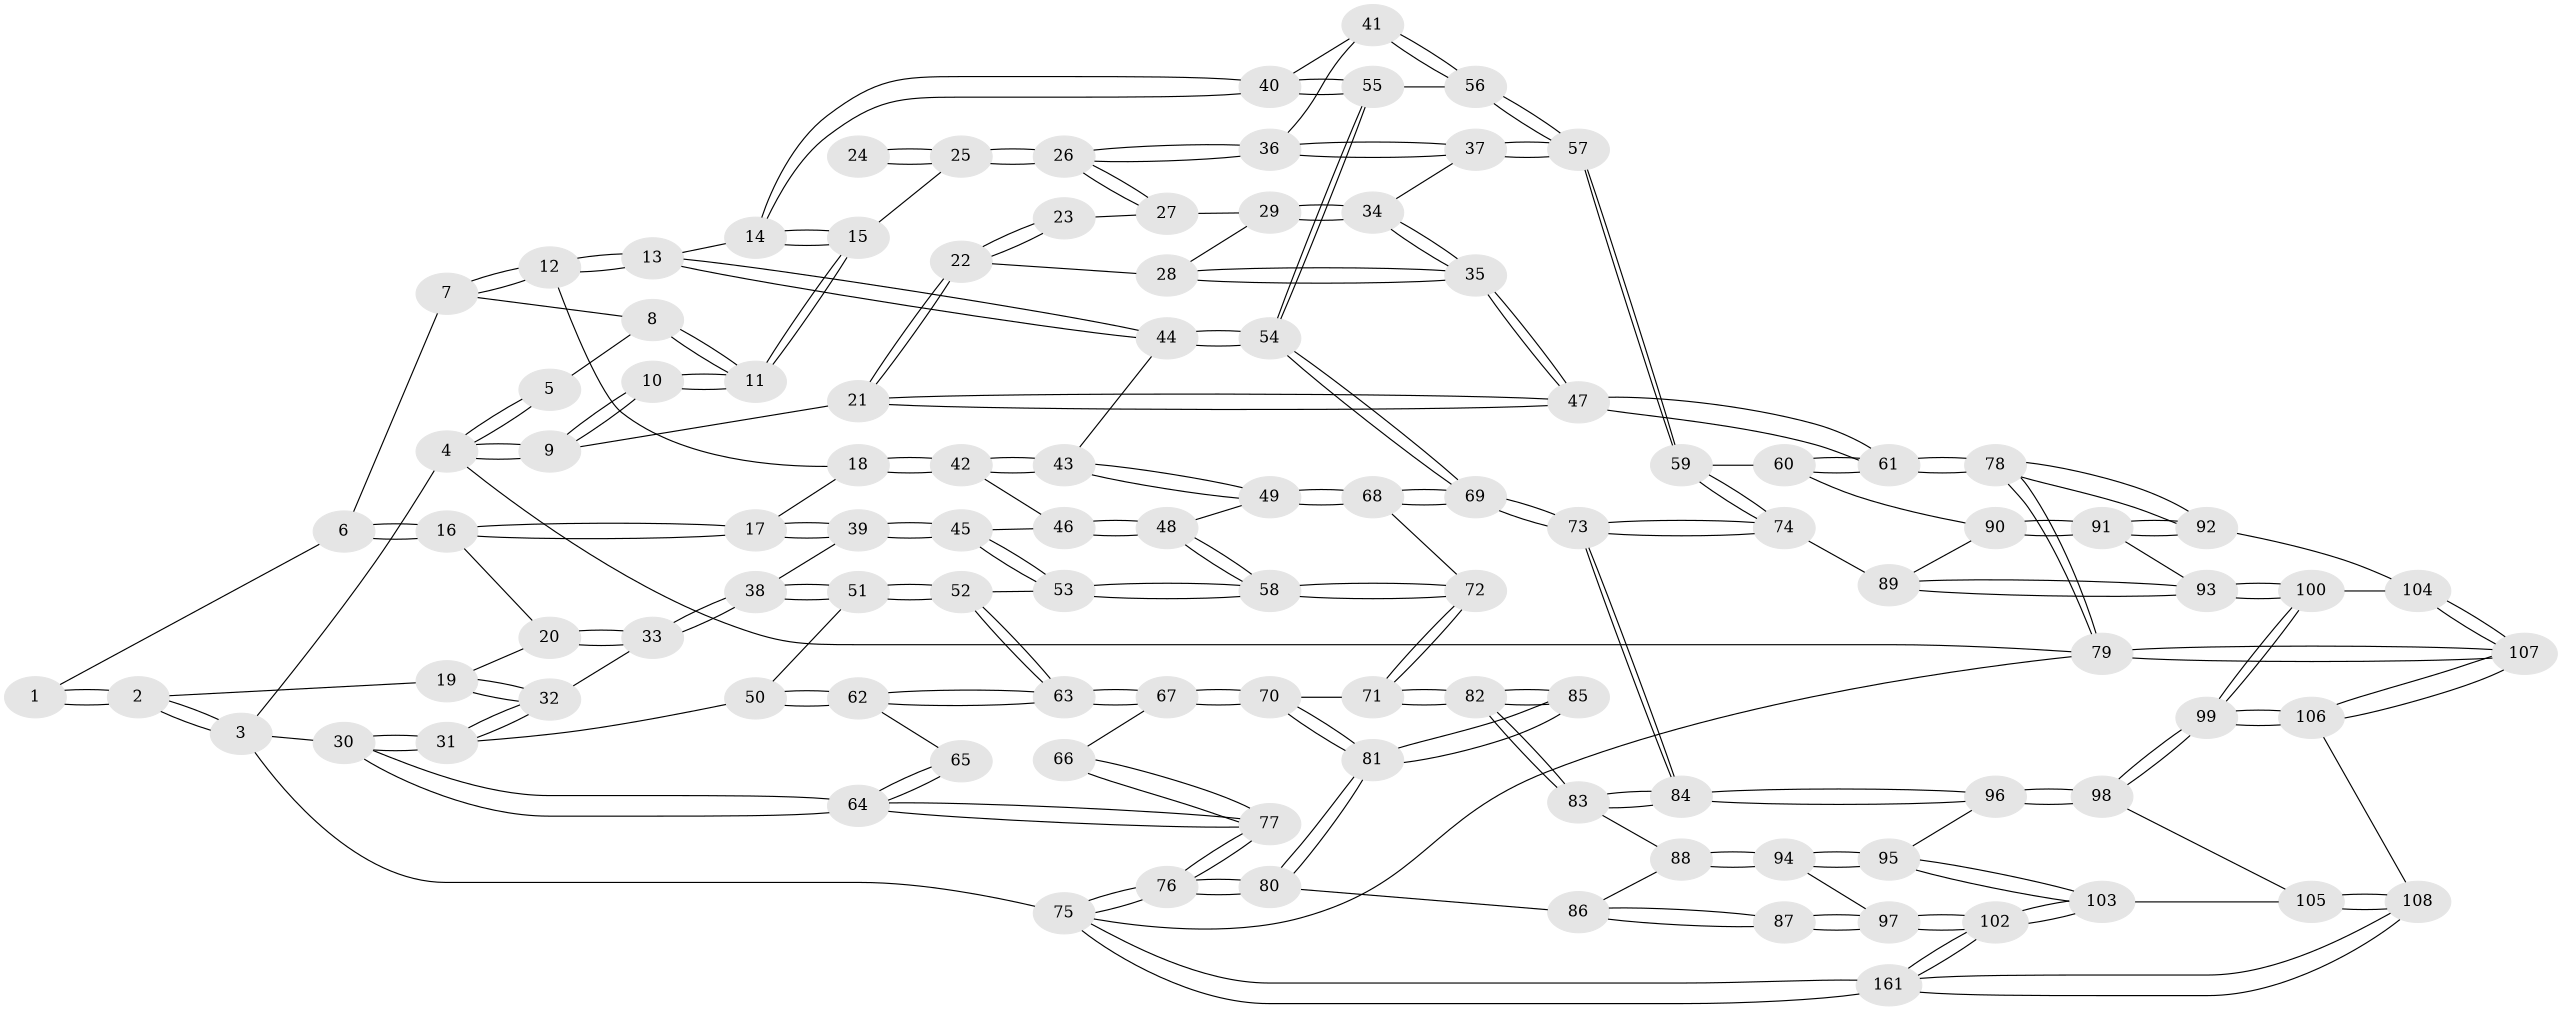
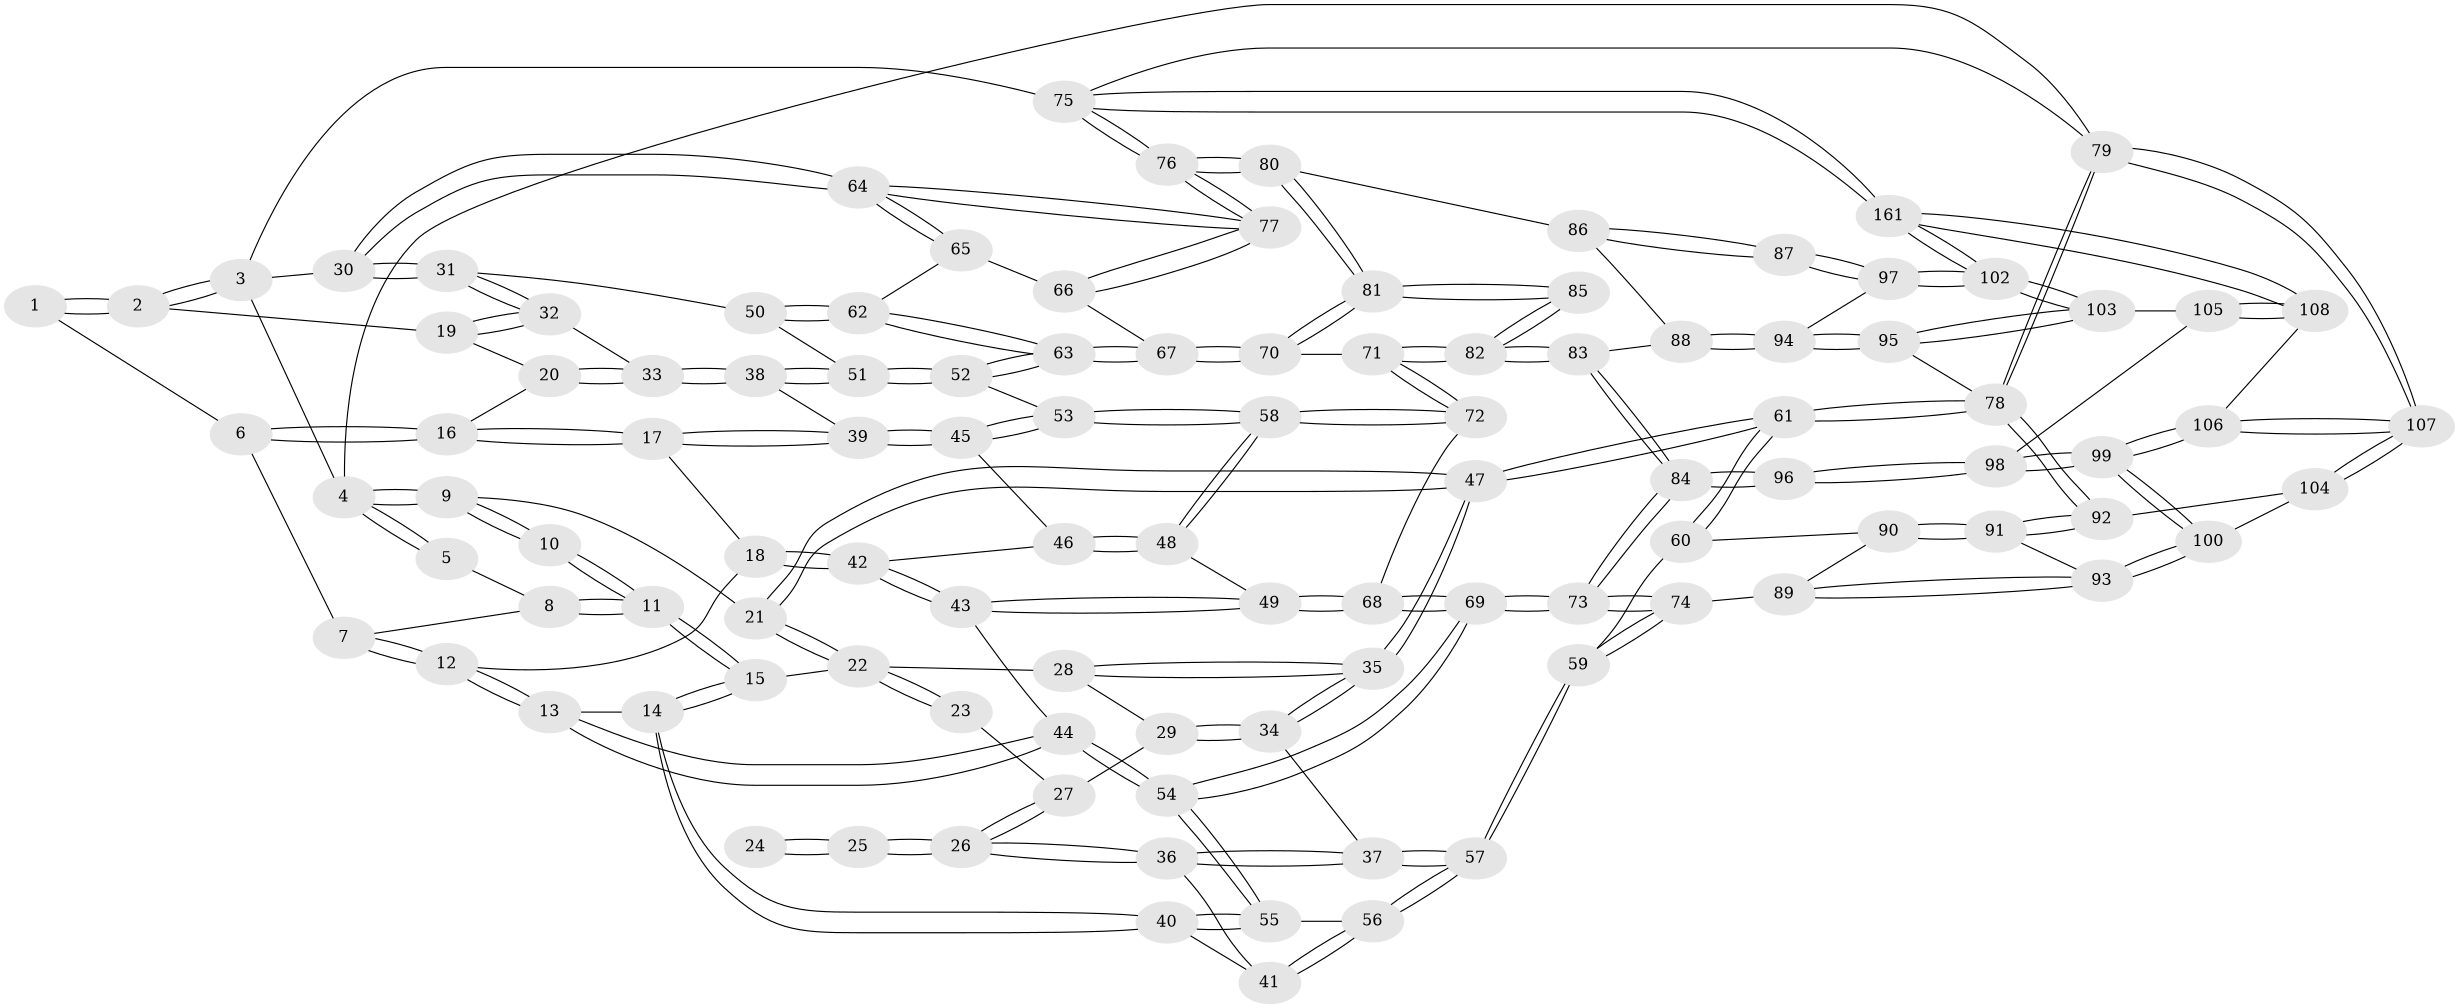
(910, 197) -> (807, 673)
none -> (1013, 271)
(1942, 828) -> (1942, 373)
